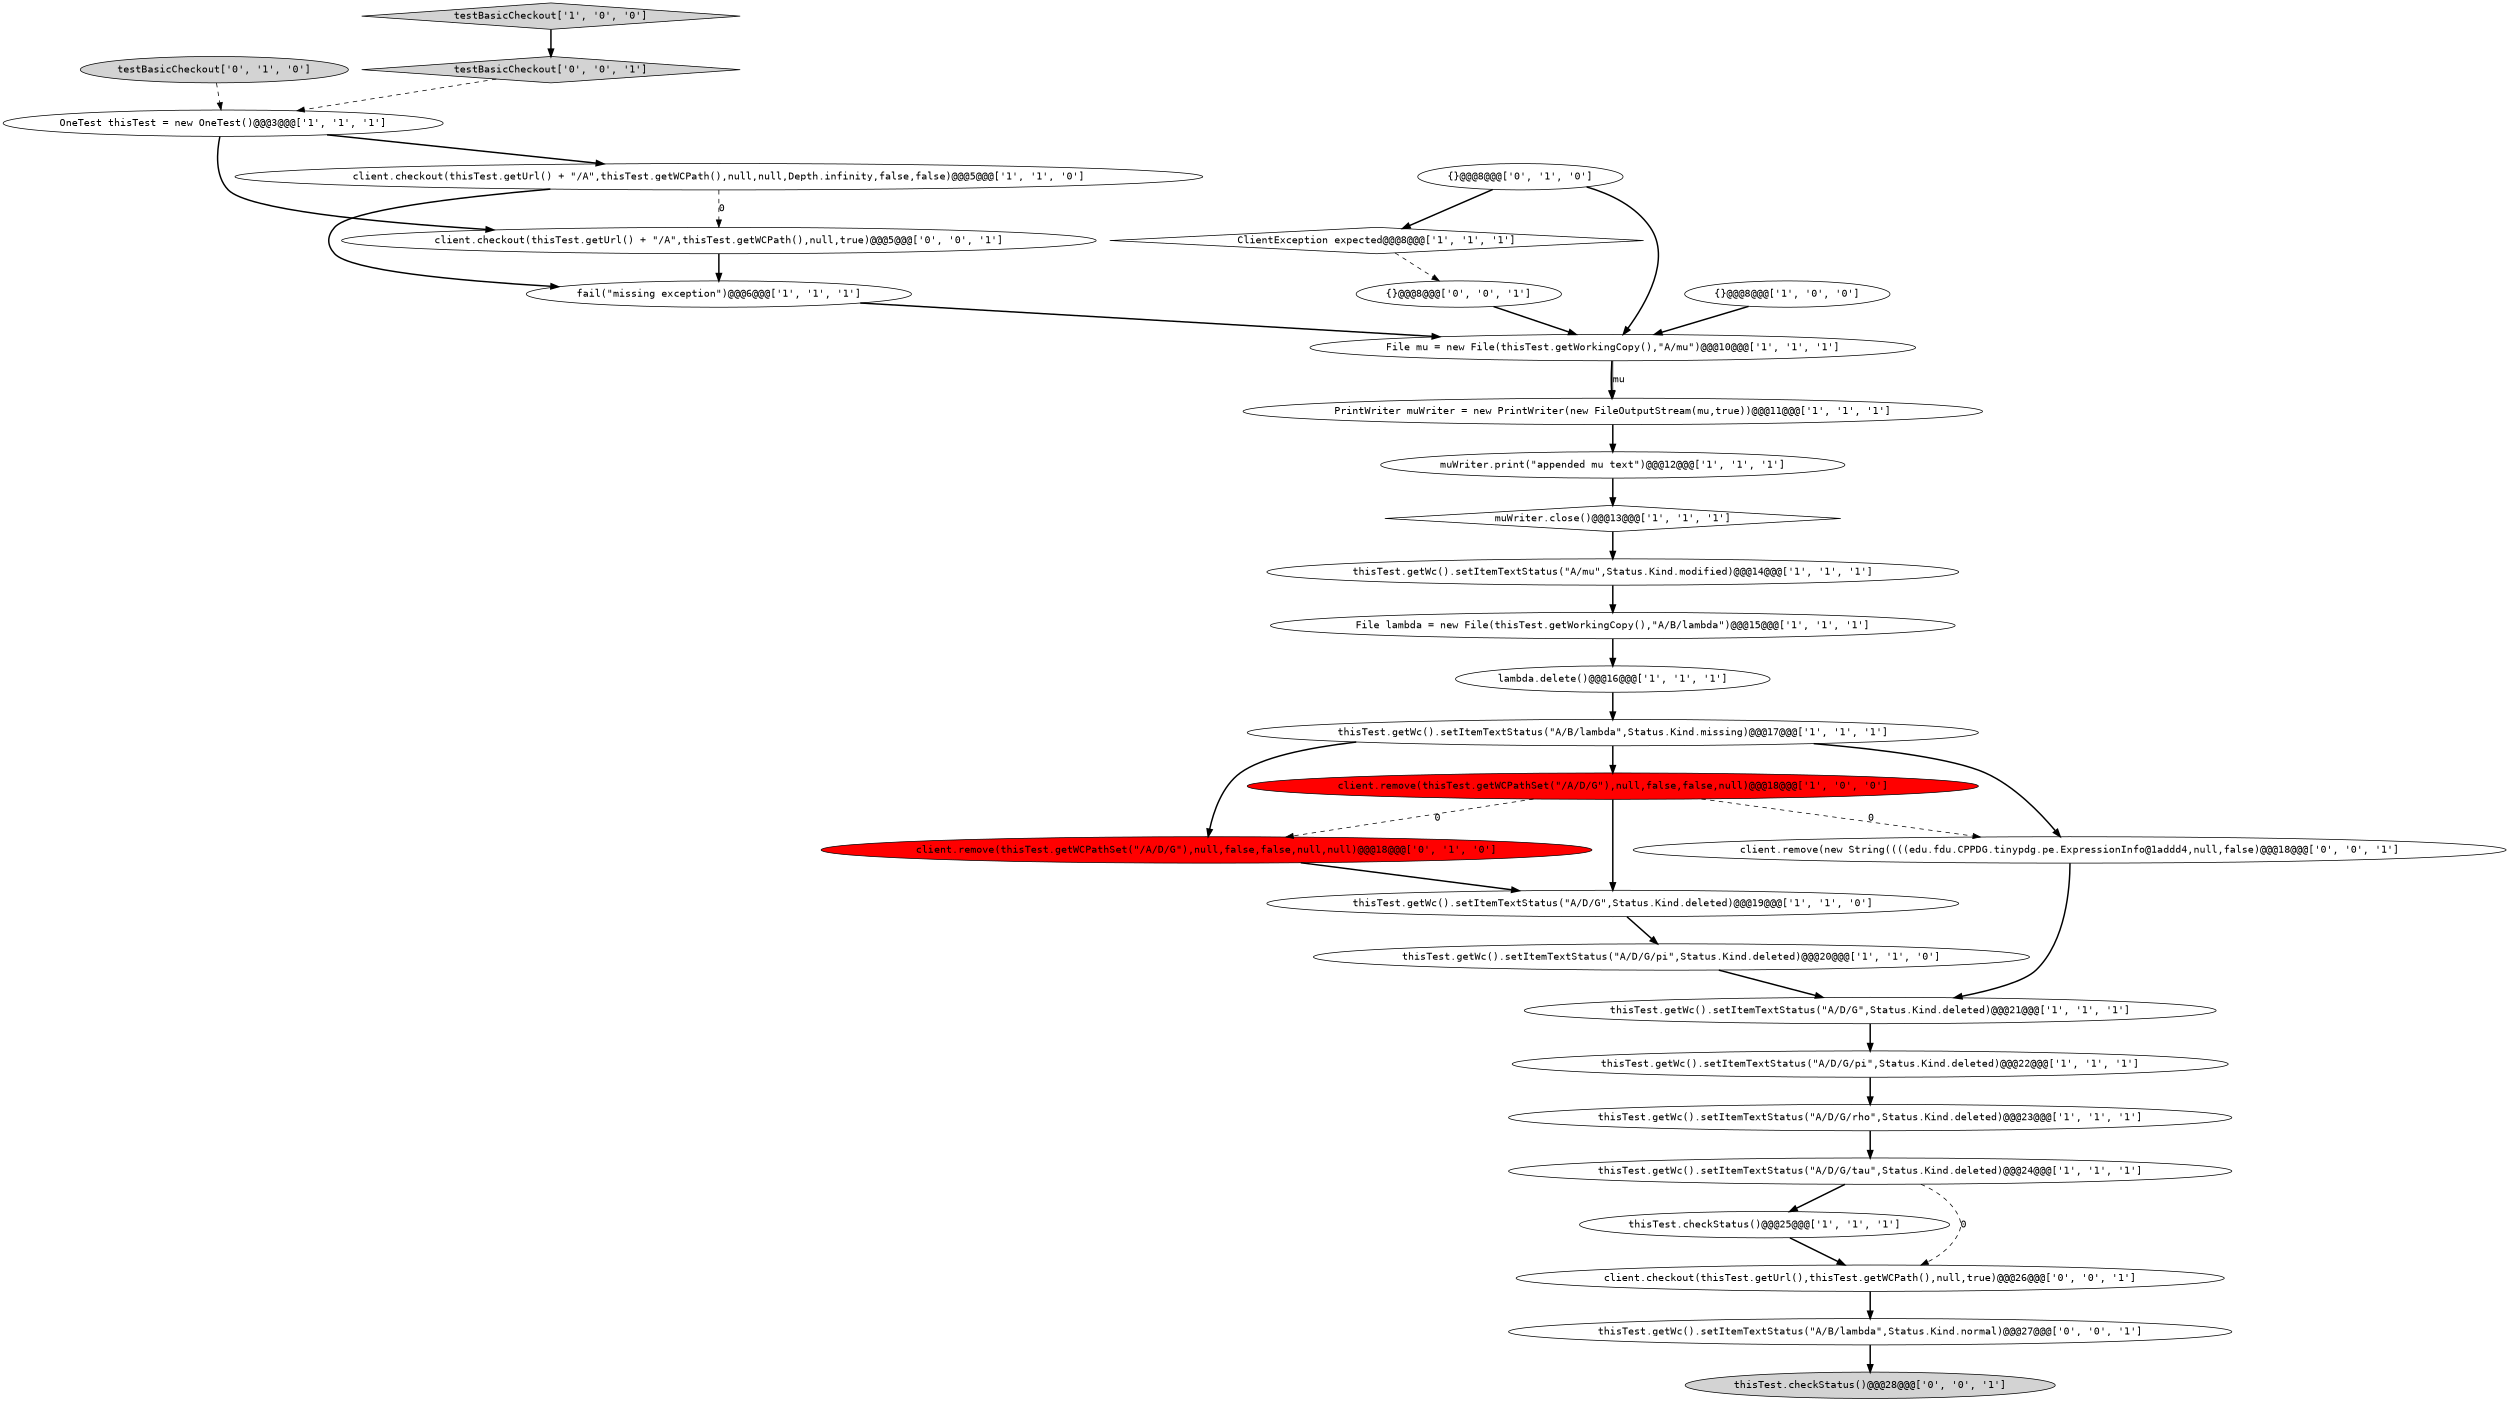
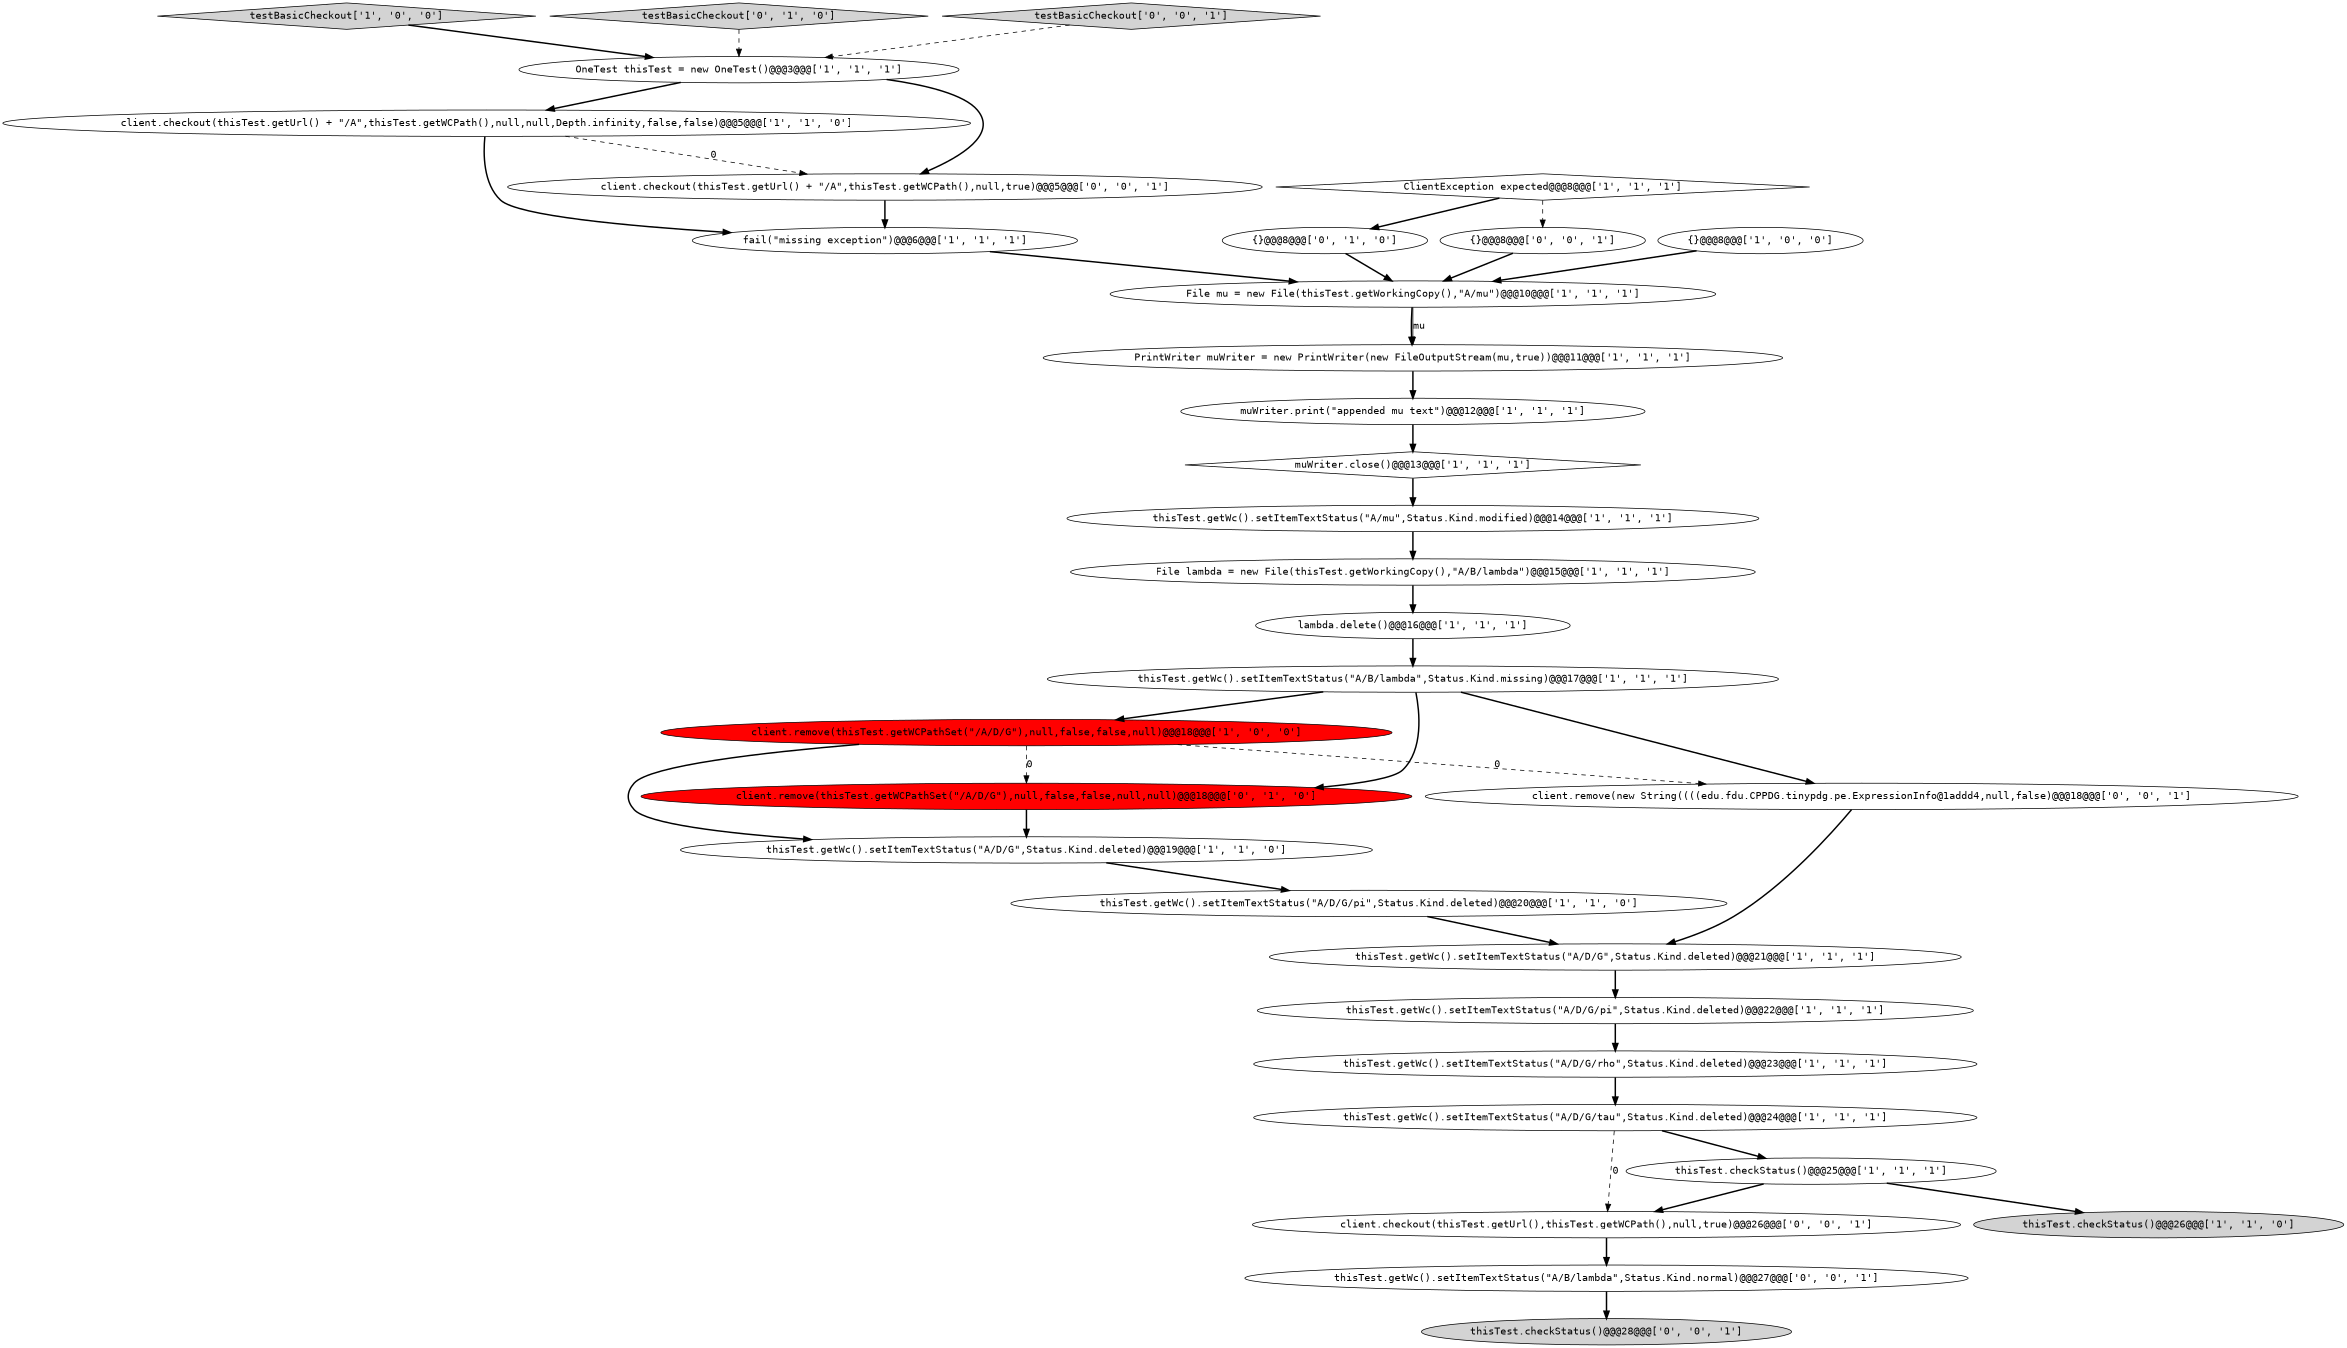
(551, 39) -> (527, 41)
(214, 70) -> (739, 16)
(1451, 208) -> (1439, 213)
none -> (2159, 1225)
